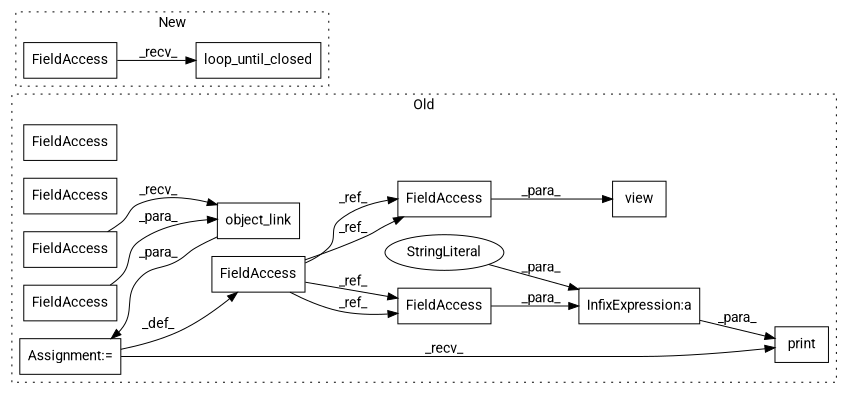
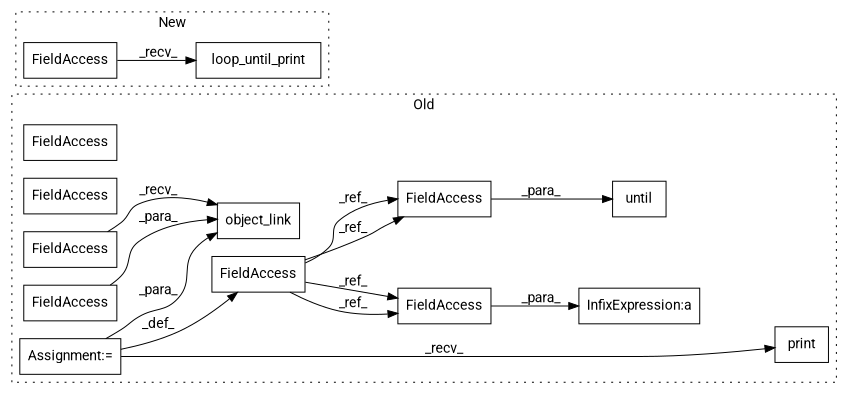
(258, 60) -> (258, 60)
(639, 199) -> (639, 199)
(444, 253) -> none
(152, 270) -> (173, 303)
(733, 328) -> none
